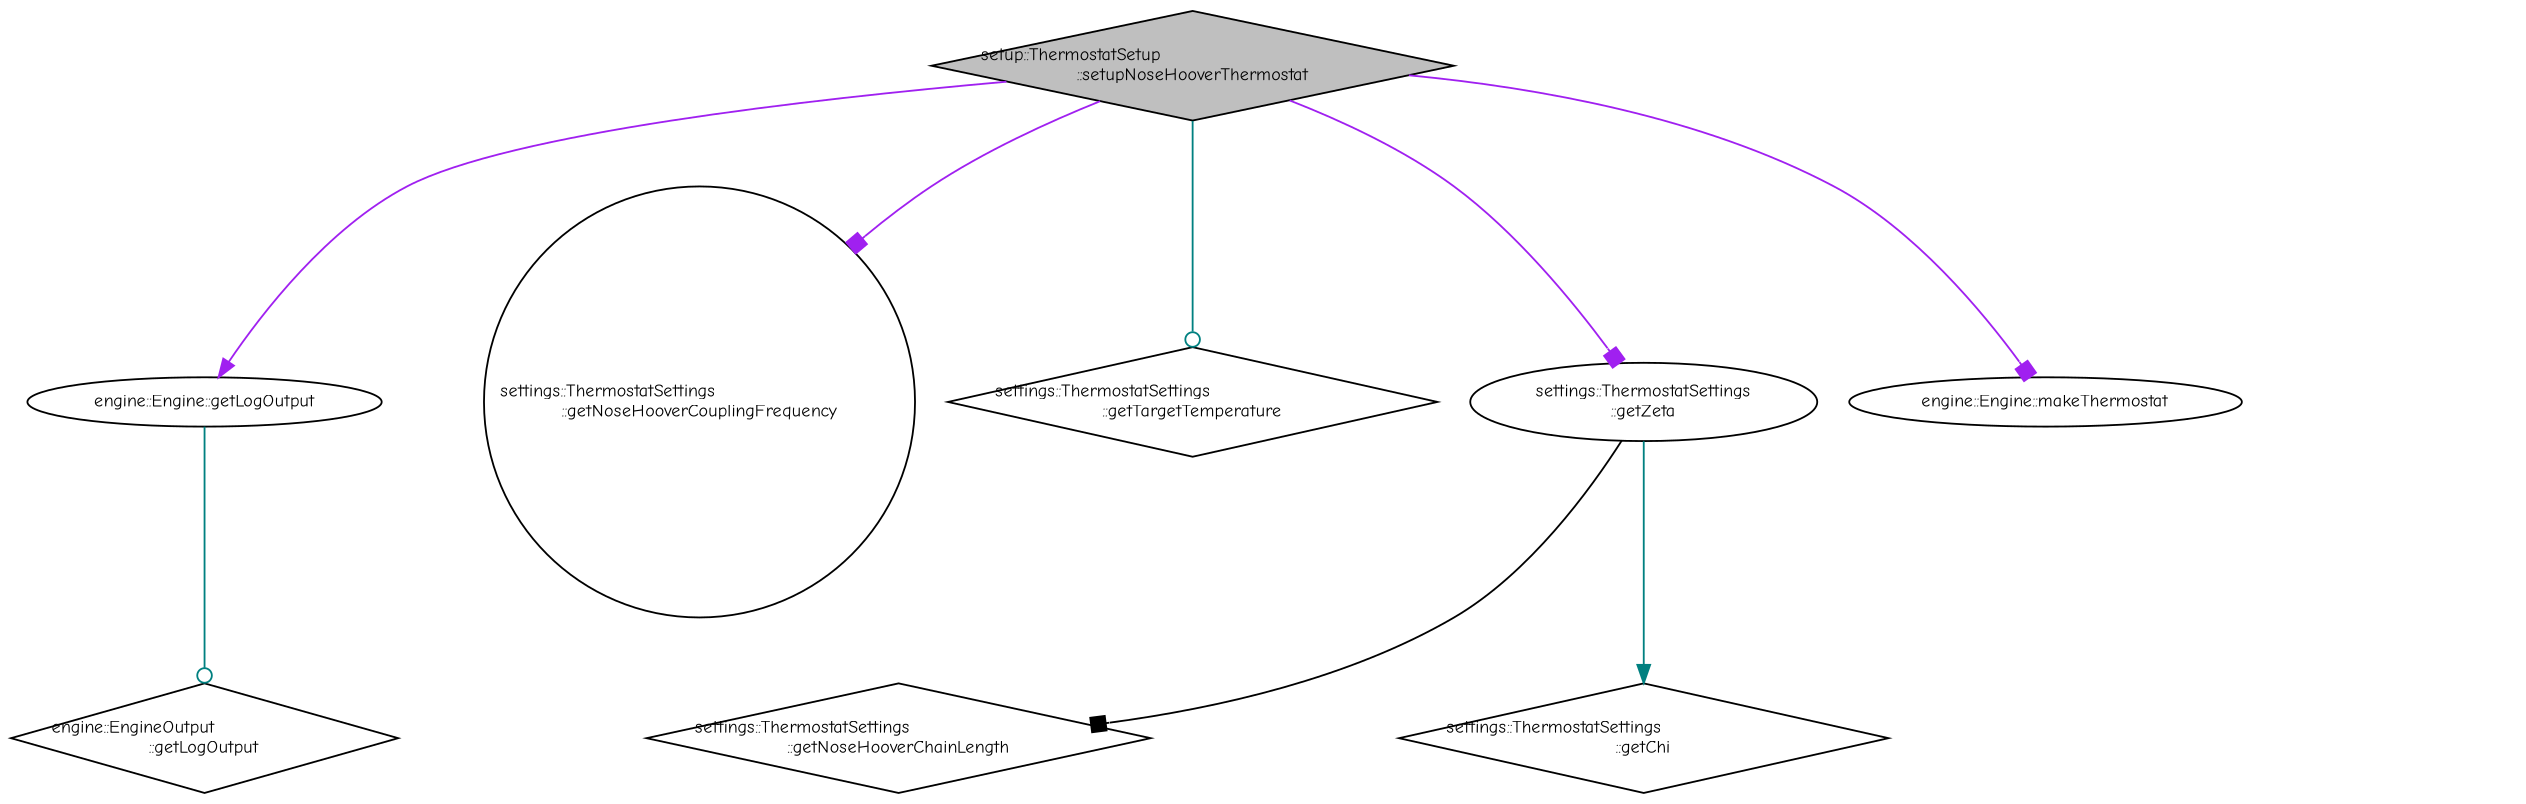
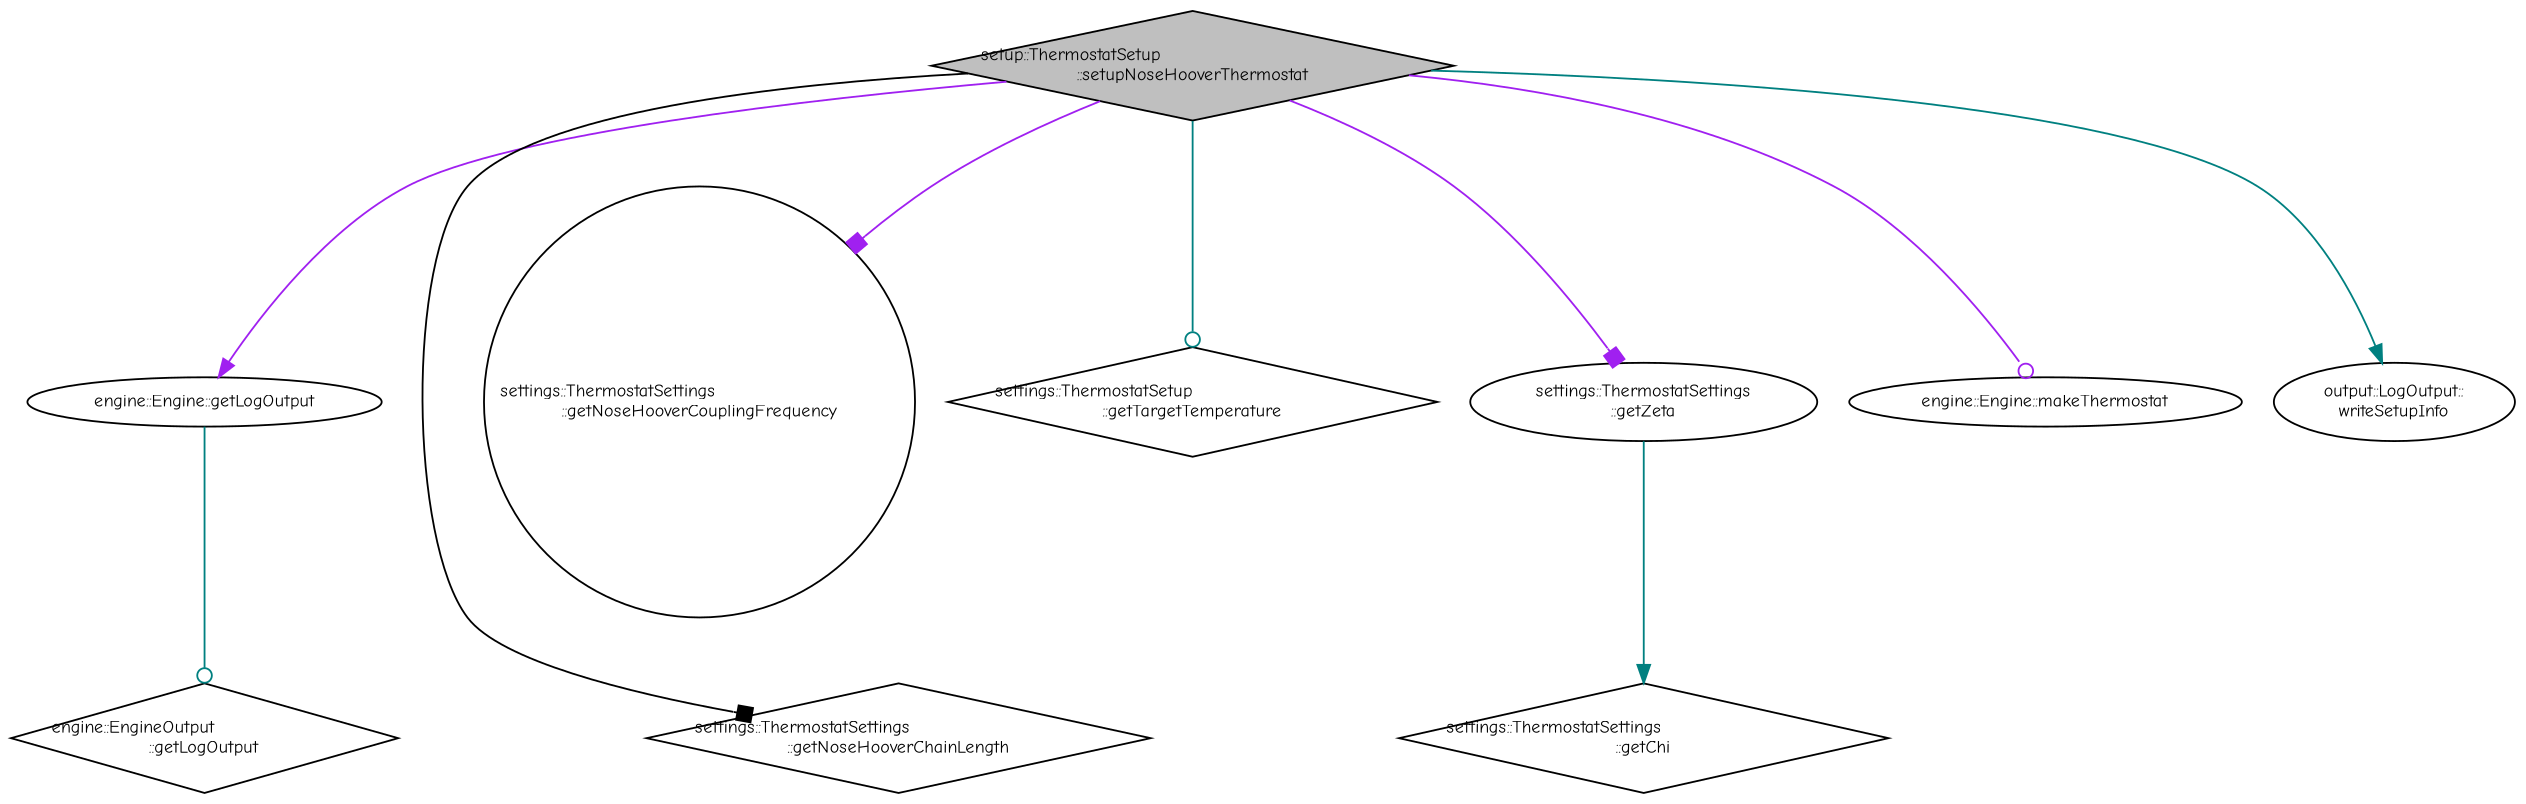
(1749, 149) -> (1749, 149)
(1193, 402) -> (1193, 402)
none -> (2394, 402)
(1402, 644) -> (432, 285)
